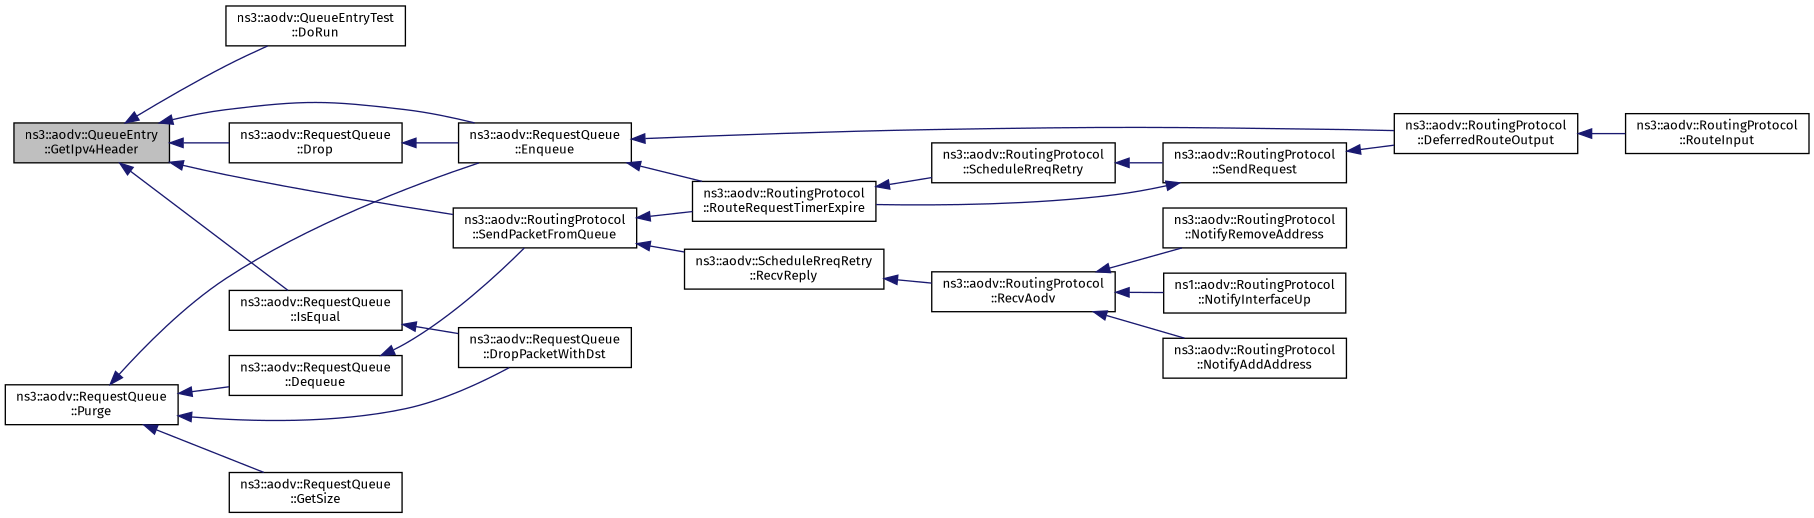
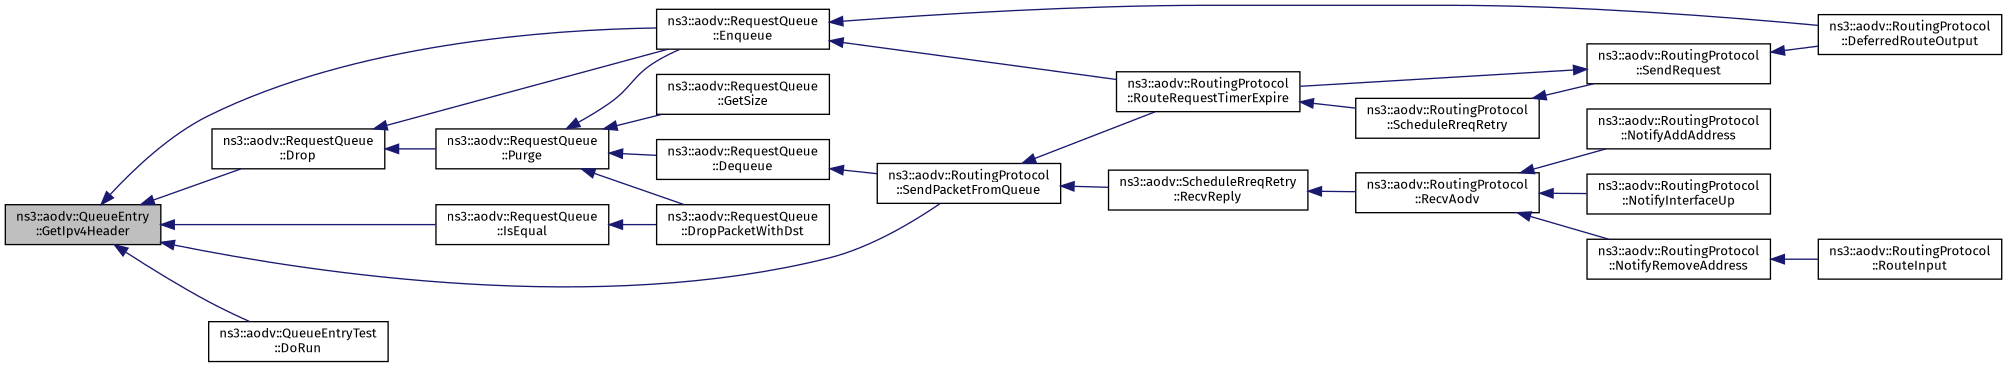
(1609, 134) -> (1801, 259)
none -> (417, 149)
(1255, 293) -> (1679, 194)
